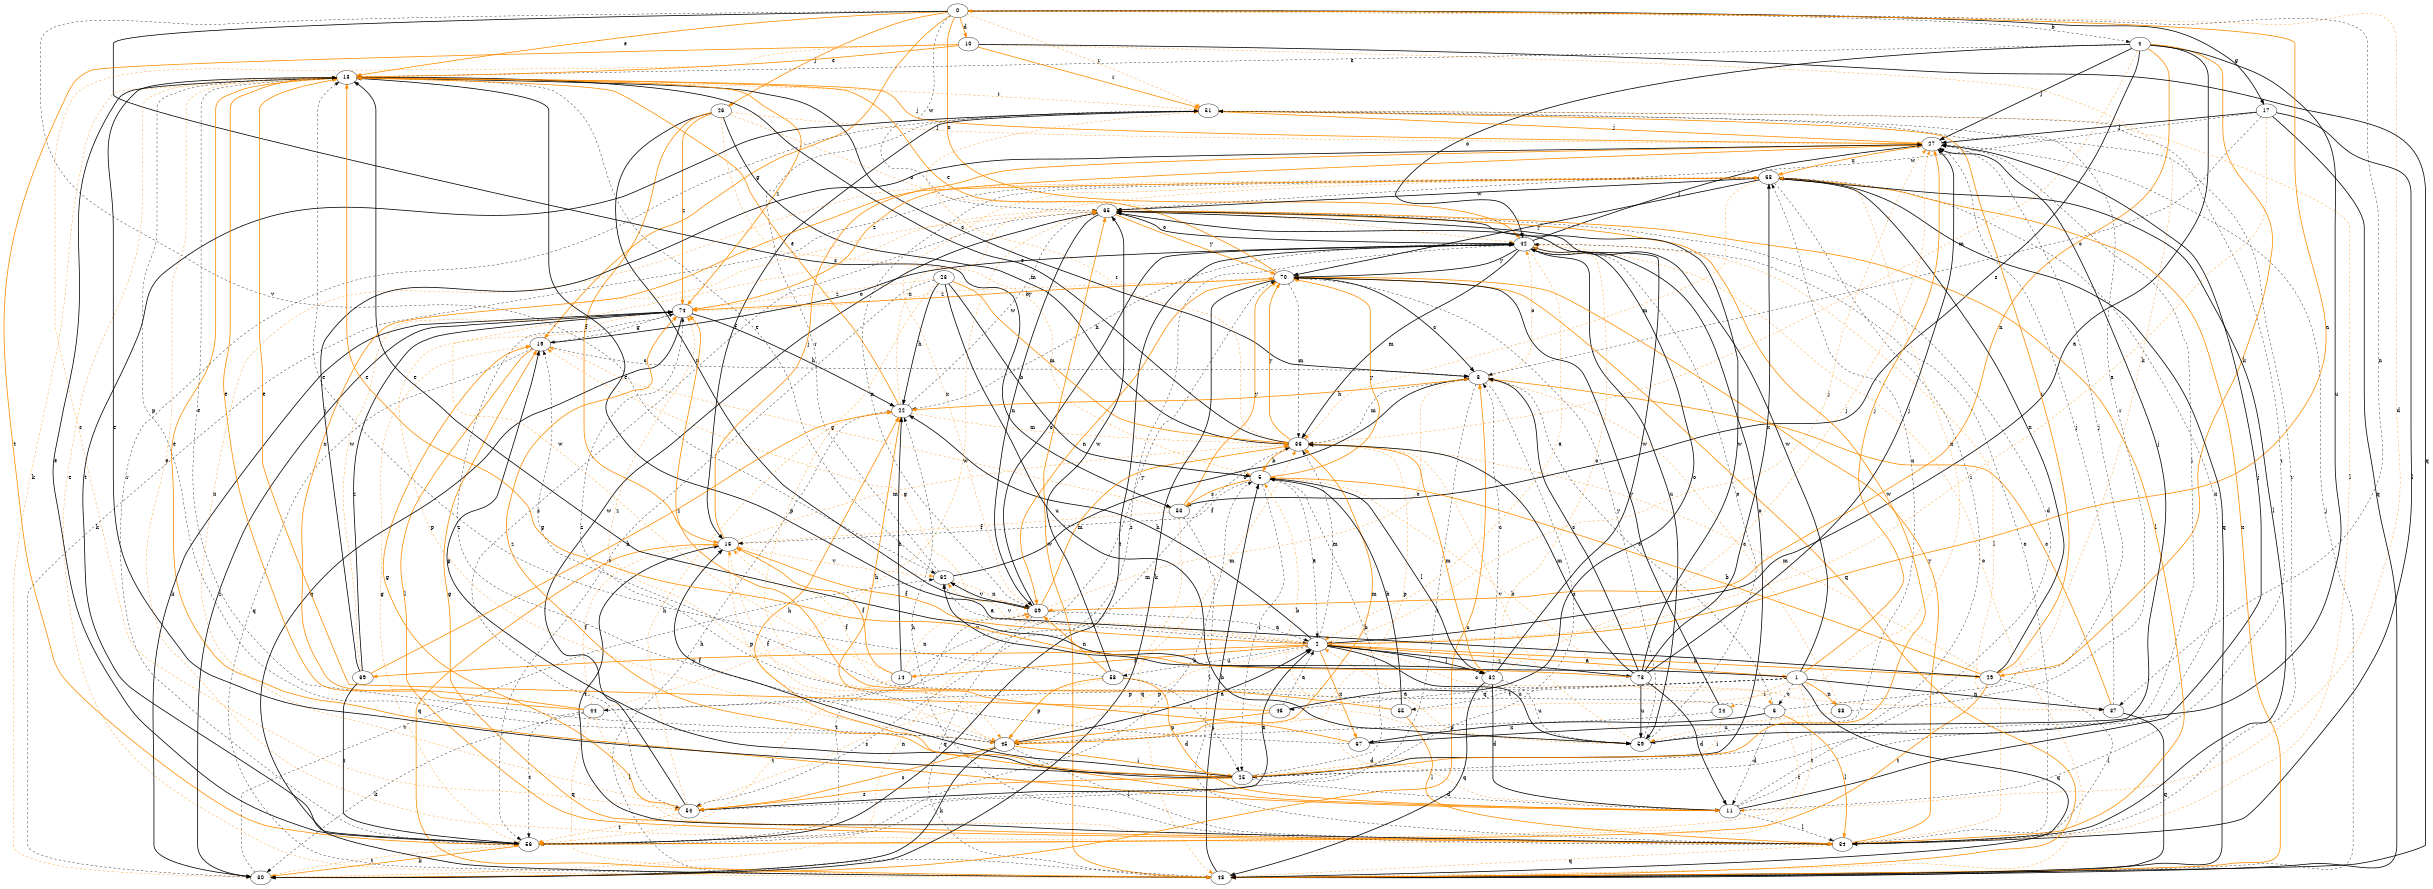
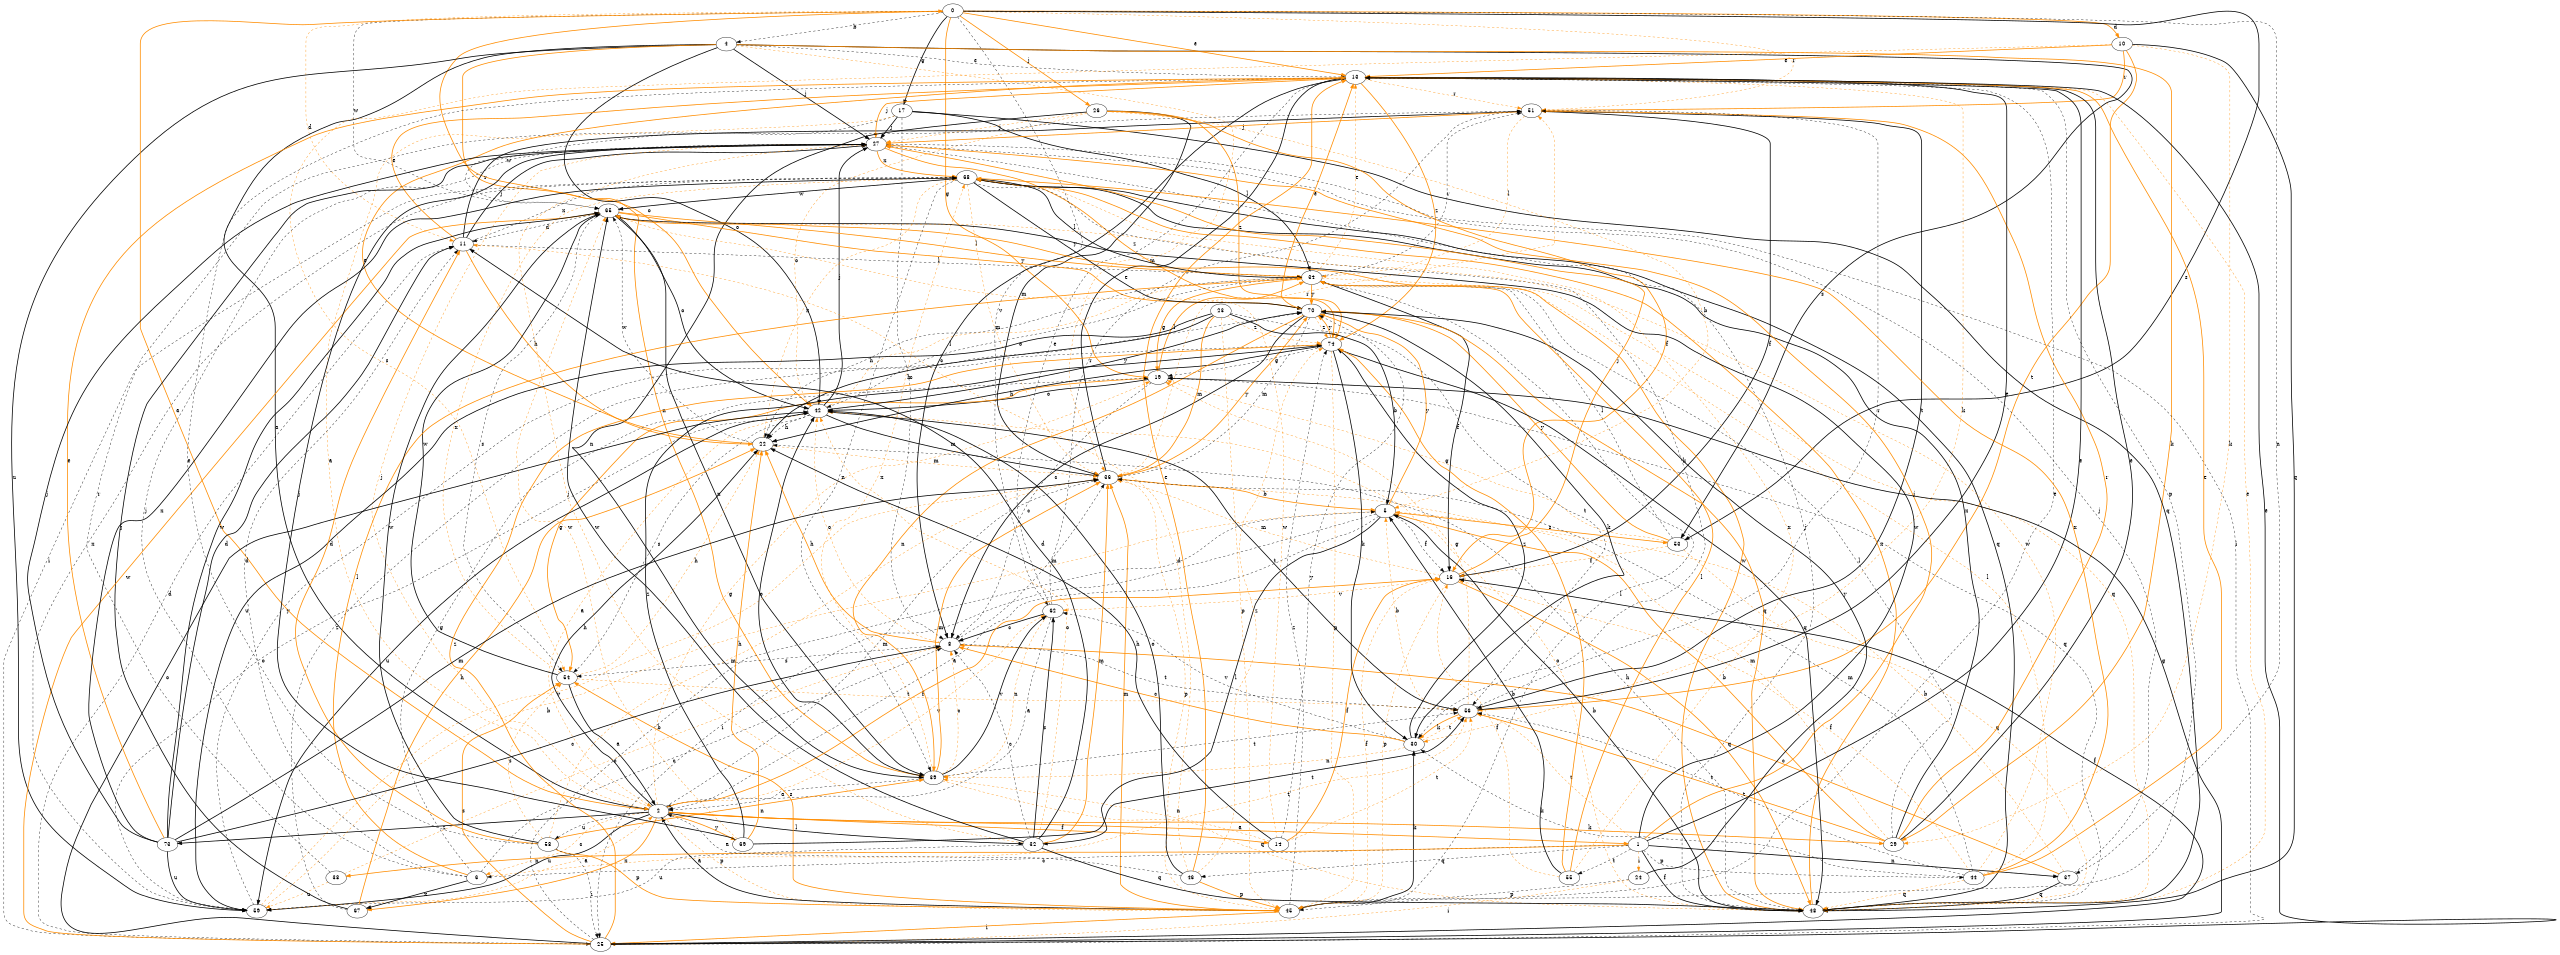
(2206, 204) -> (878, 131)
(1892, 311) -> (538, 226)
(978, 628) -> (1045, 728)
(417, 640) -> (856, 402)
(2059, 778) -> (1665, 878)
(974, 782) -> (1399, 631)
(938, 815) -> (1364, 882)
